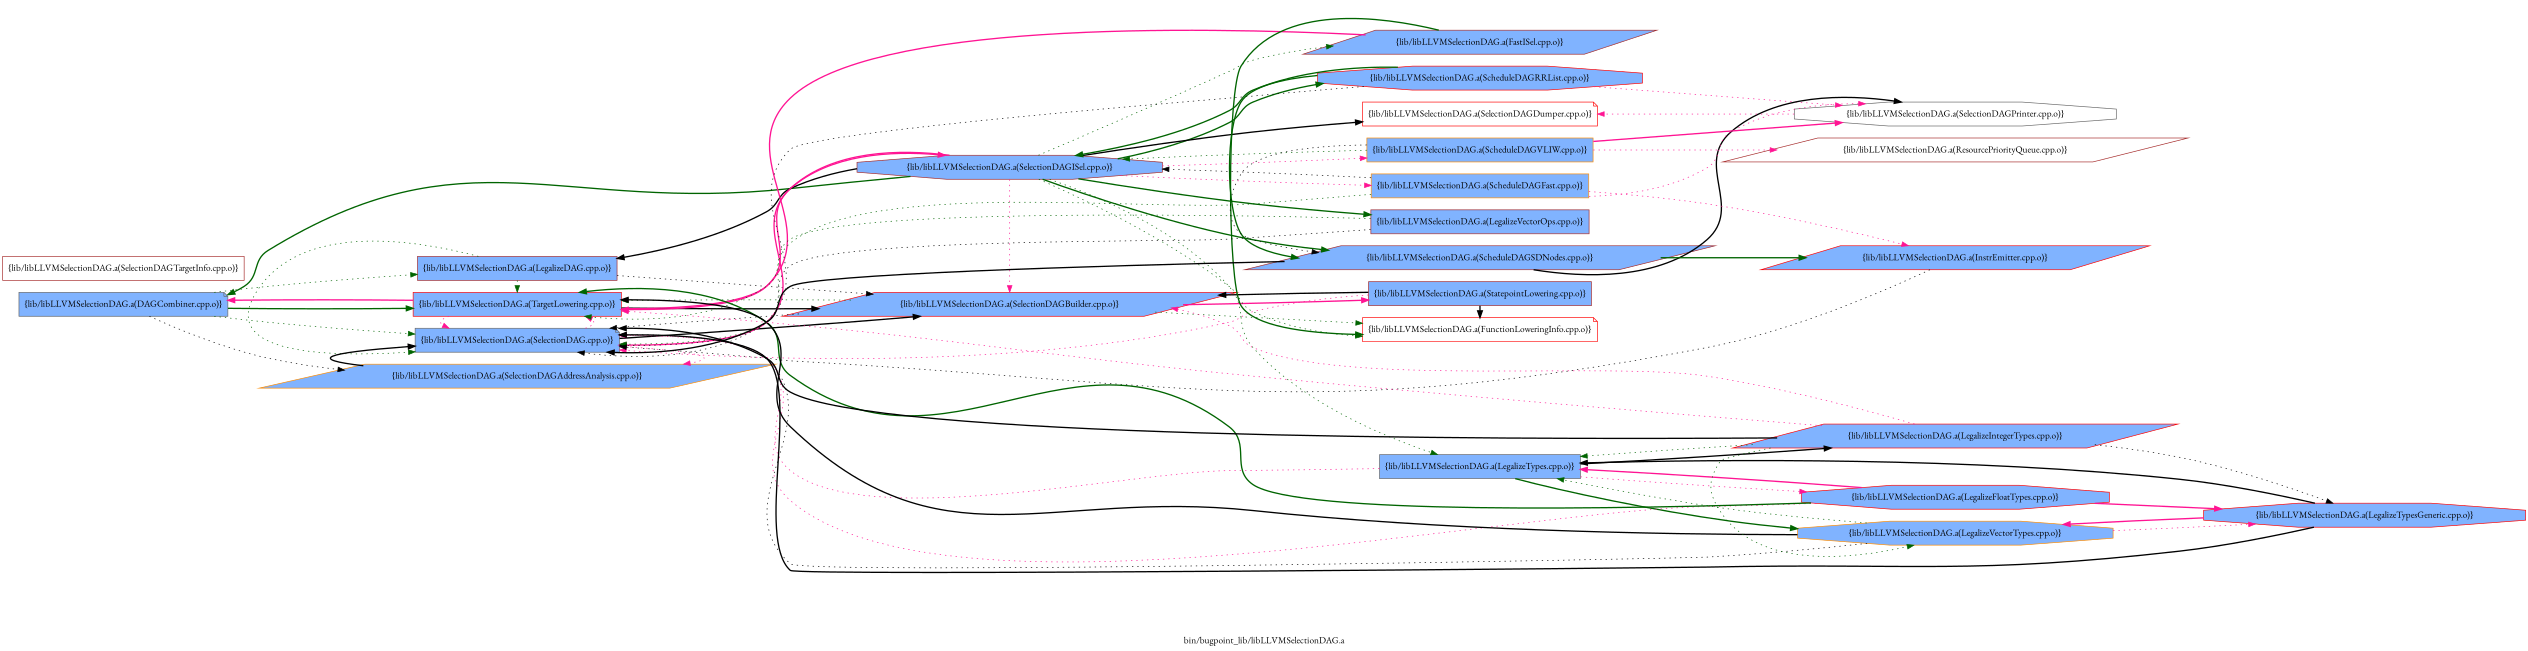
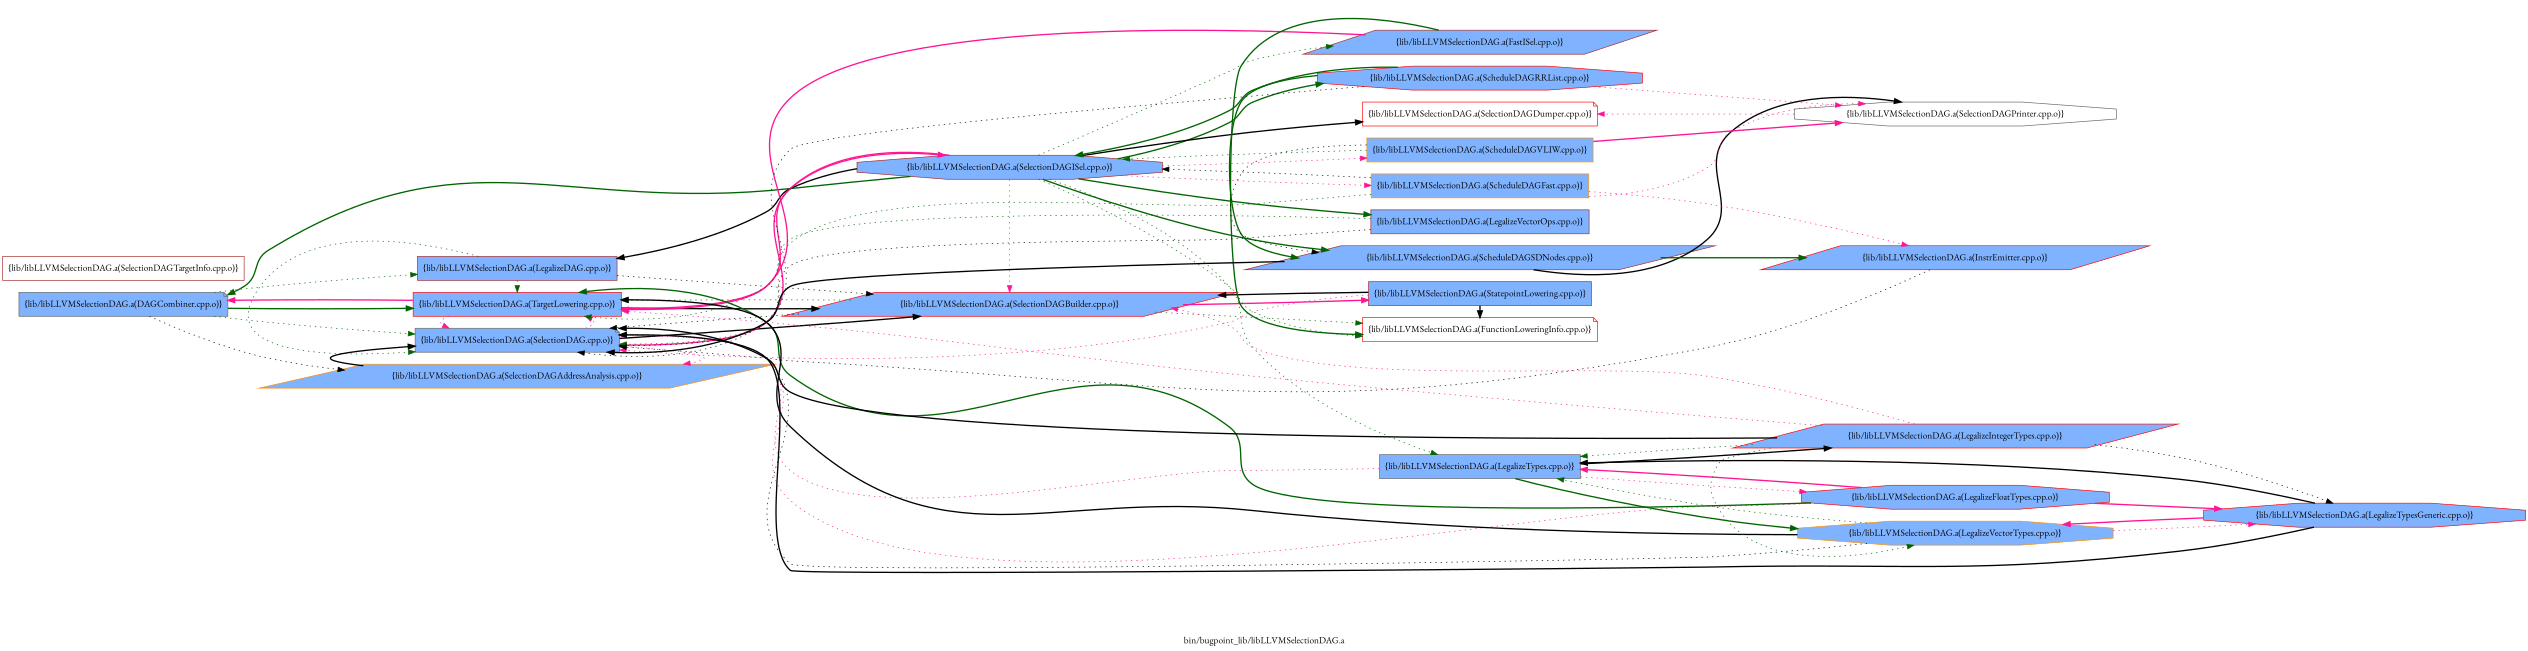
(1955, 150) -> none
